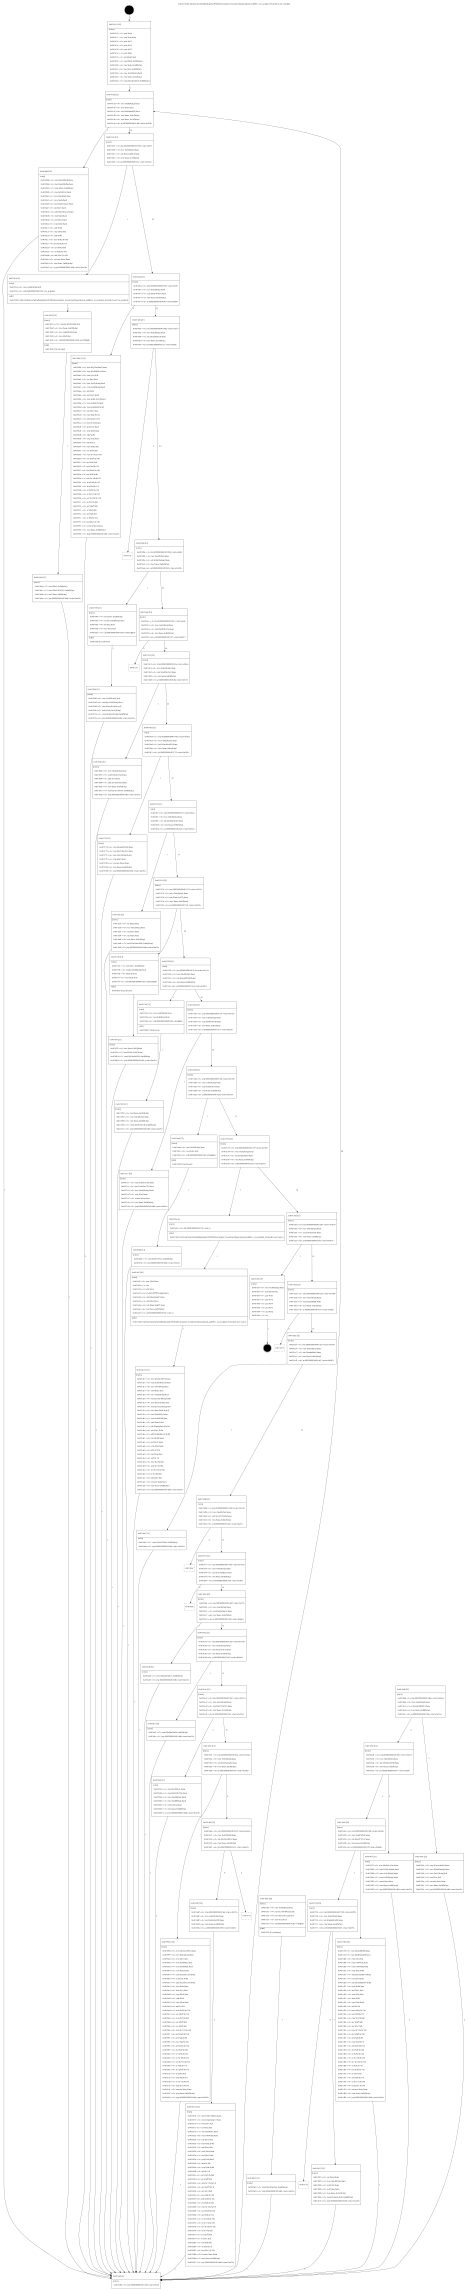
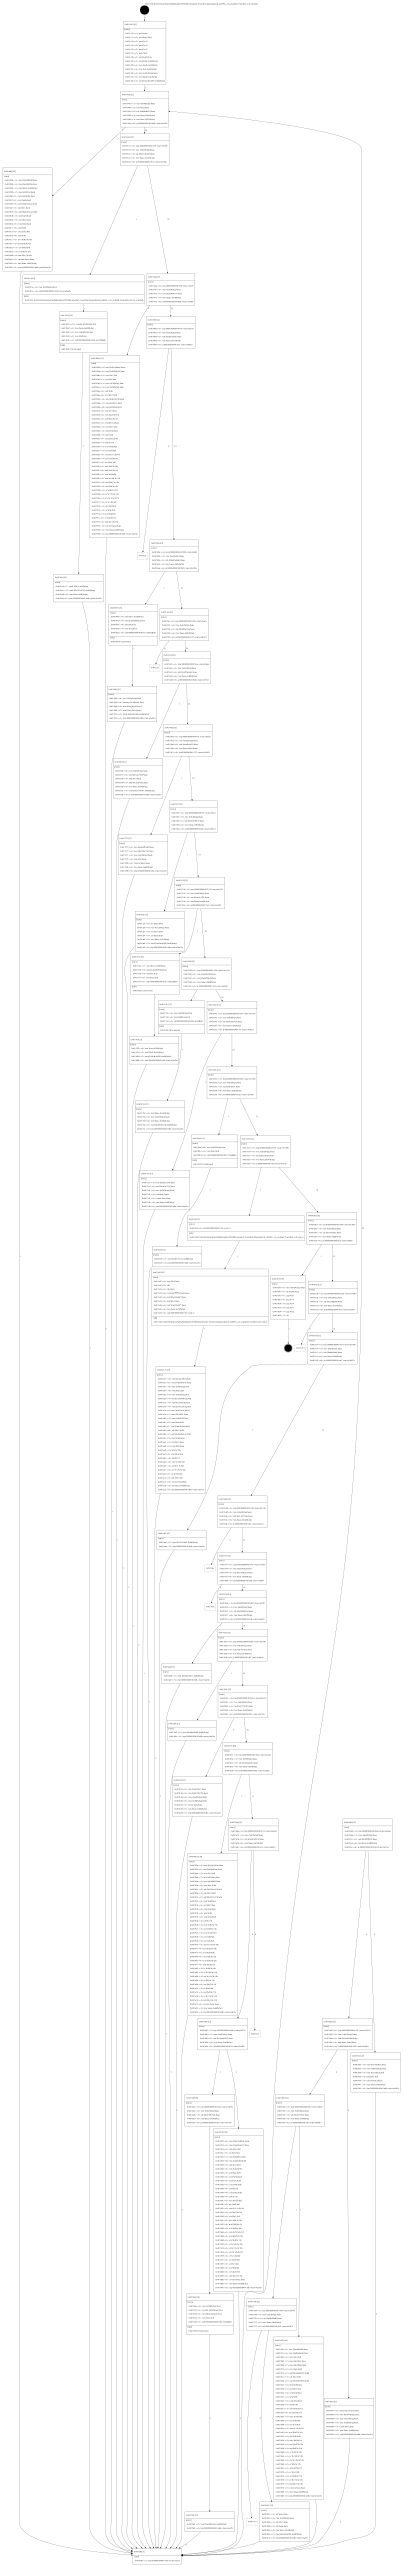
none -> (210, 2111)
